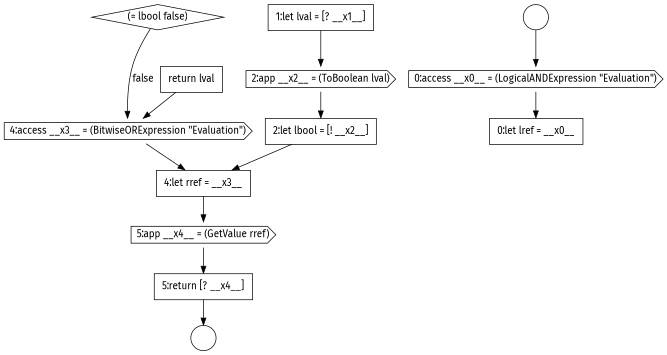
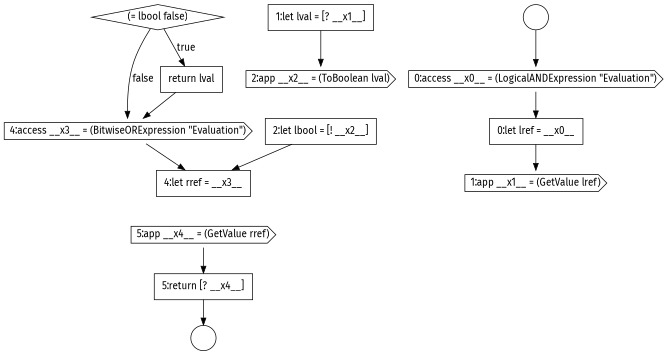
none -> (172, 44)
(321, 101) -> none
none -> (536, 183)
(203, 205) -> none
